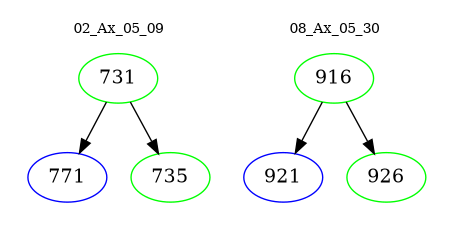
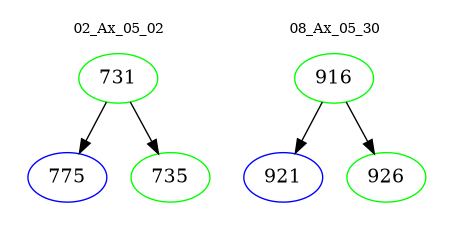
(119, 30) -> (119, 30)
(67, 177) -> (67, 177)
